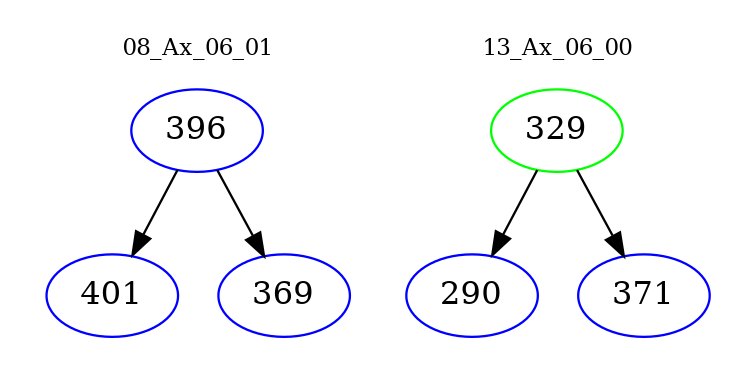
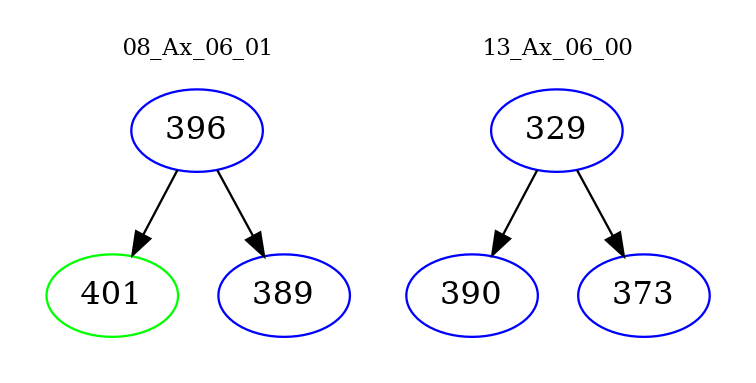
(557, 131) -> (557, 131)
(112, 296) -> (112, 296)
(284, 296) -> (284, 296)
(472, 296) -> (472, 296)
(644, 296) -> (644, 296)
